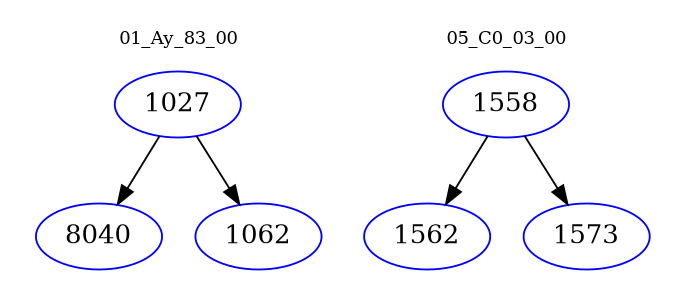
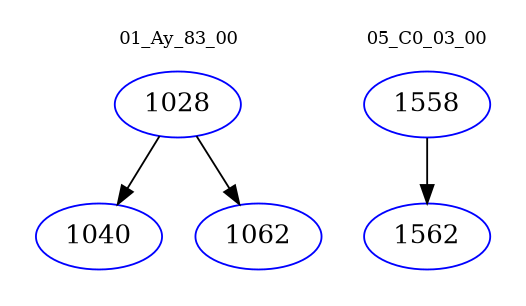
(178, 104) -> (178, 104)
(99, 236) -> (99, 236)
(587, 236) -> none
